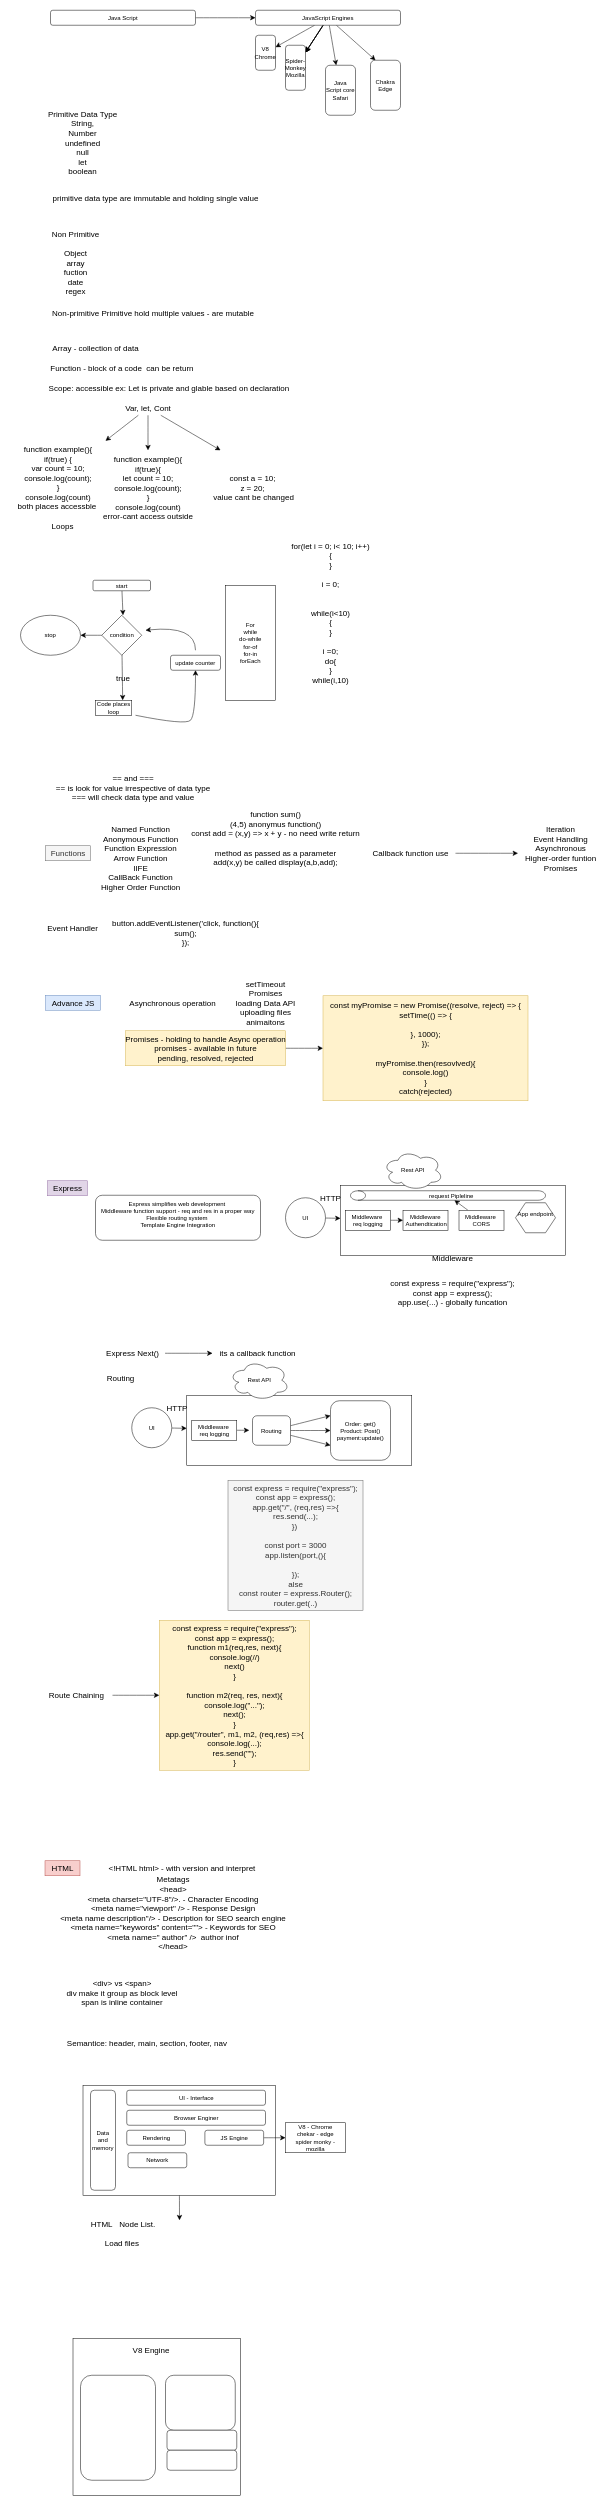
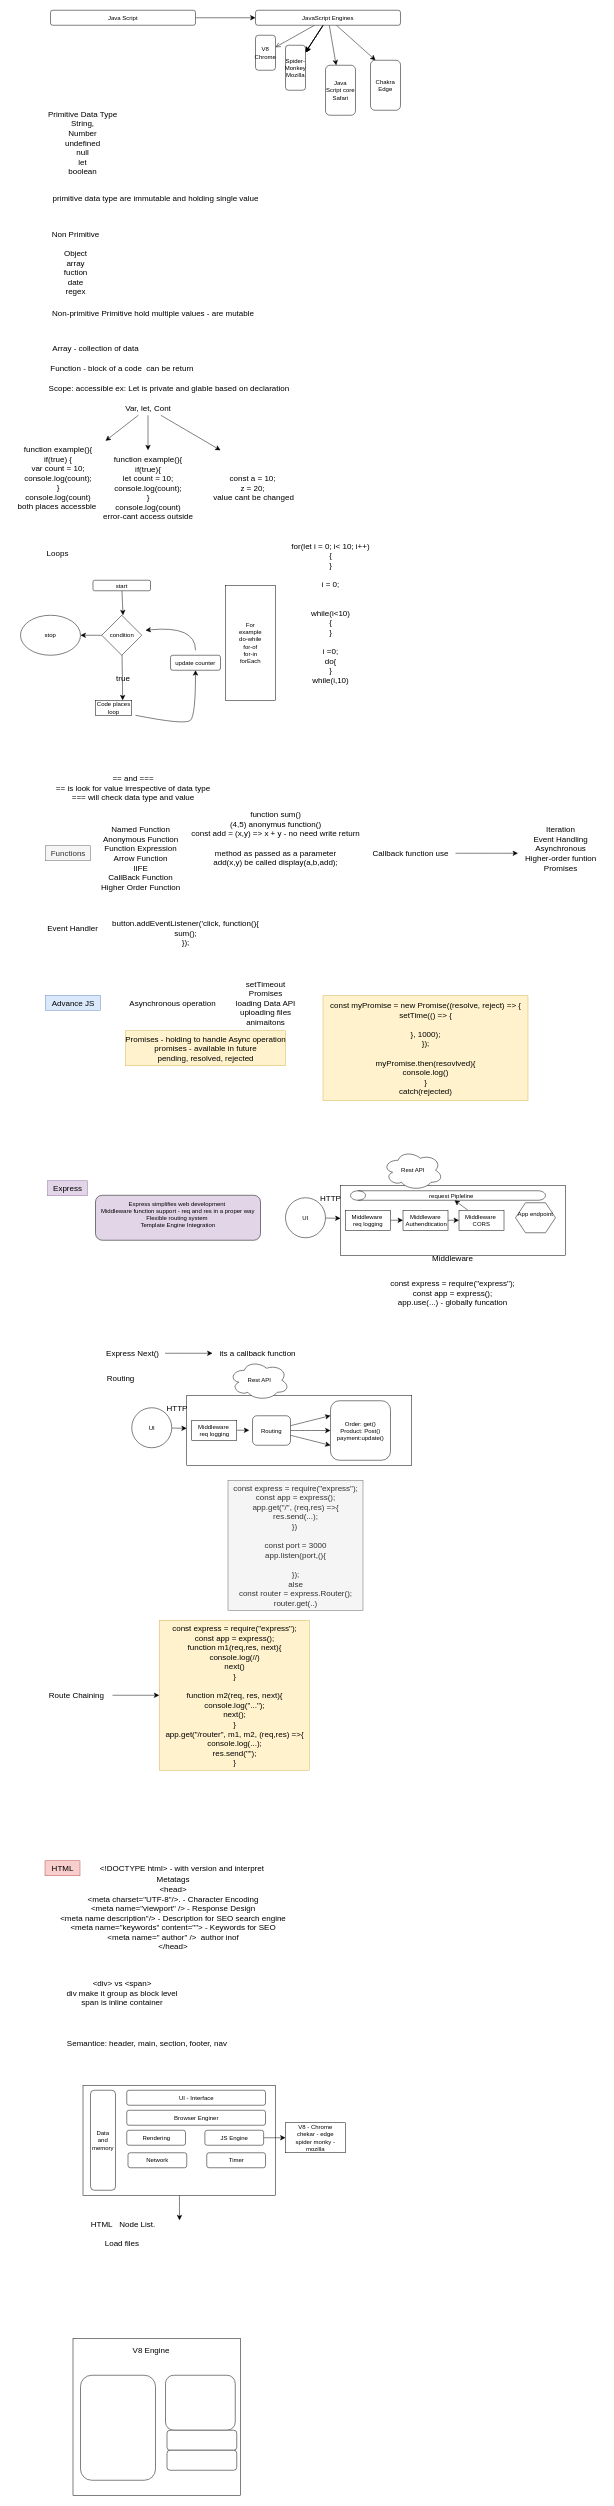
(280, 45) -> (279, 45)
(62, 526) -> (57, 553)
(250, 643) -> (250, 643)
(317, 1048) -> none
(178, 1218) -> (178, 1218)
none -> (453, 1220)
(183, 1868) -> (183, 1868)
none -> (236, 2160)
